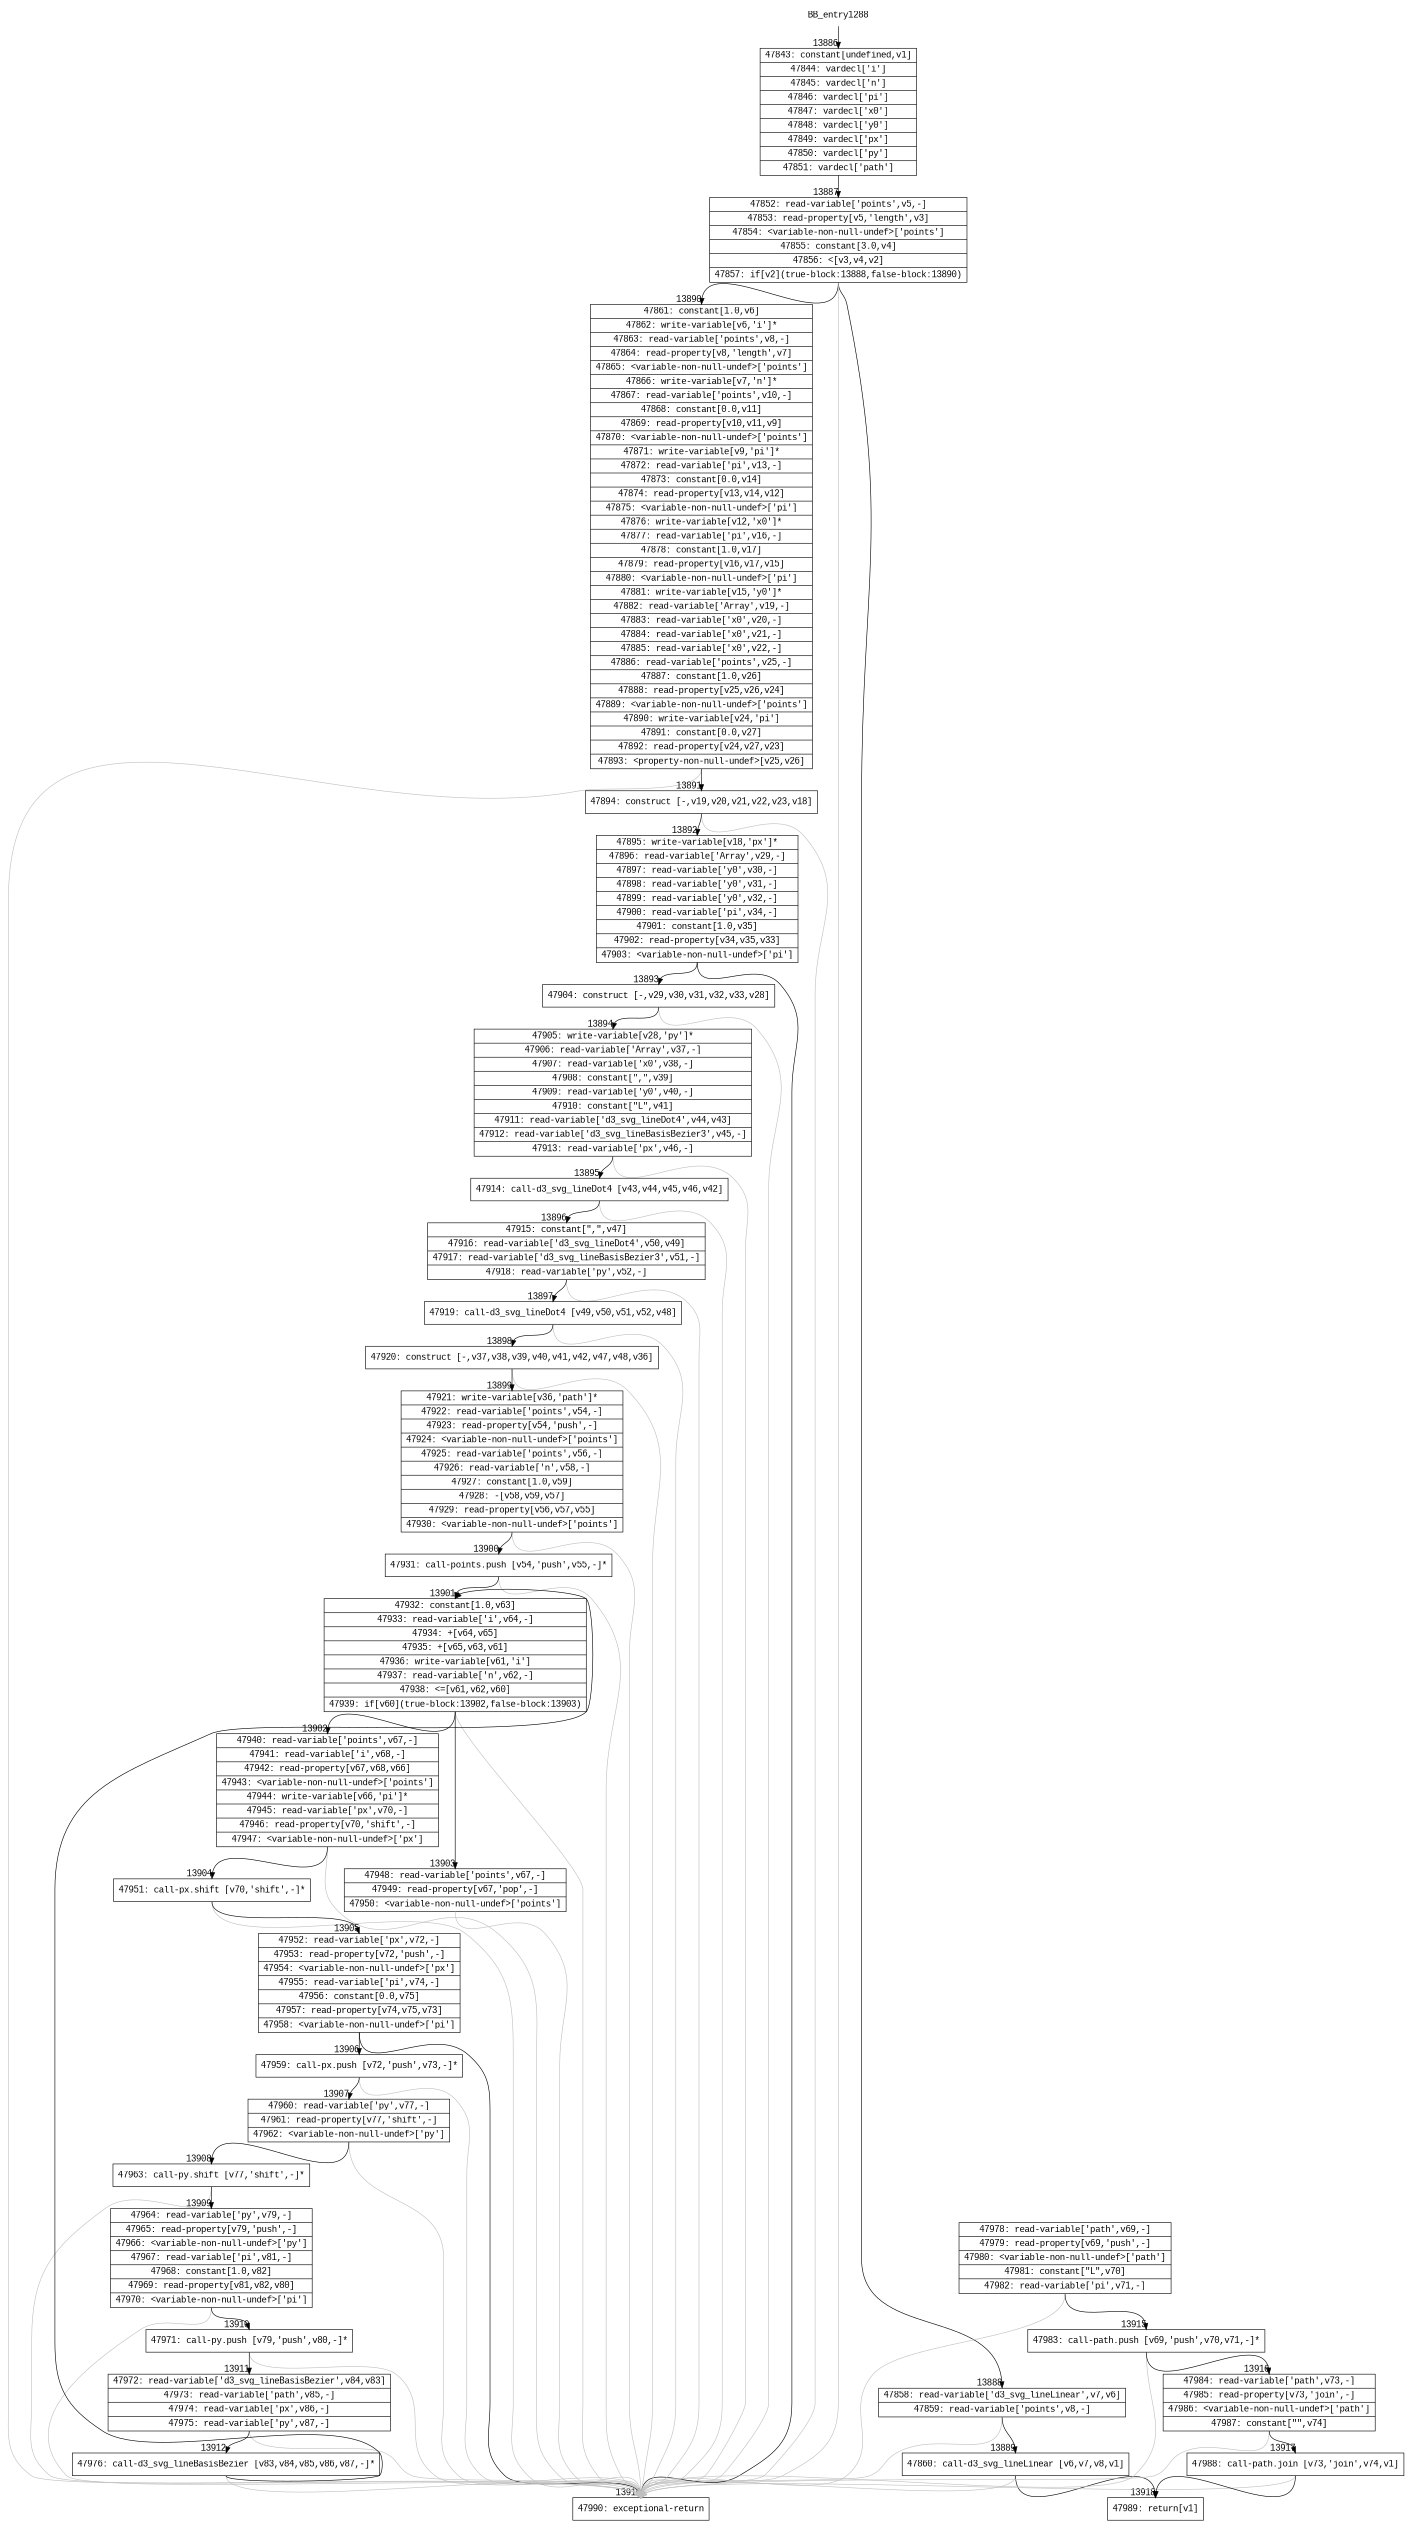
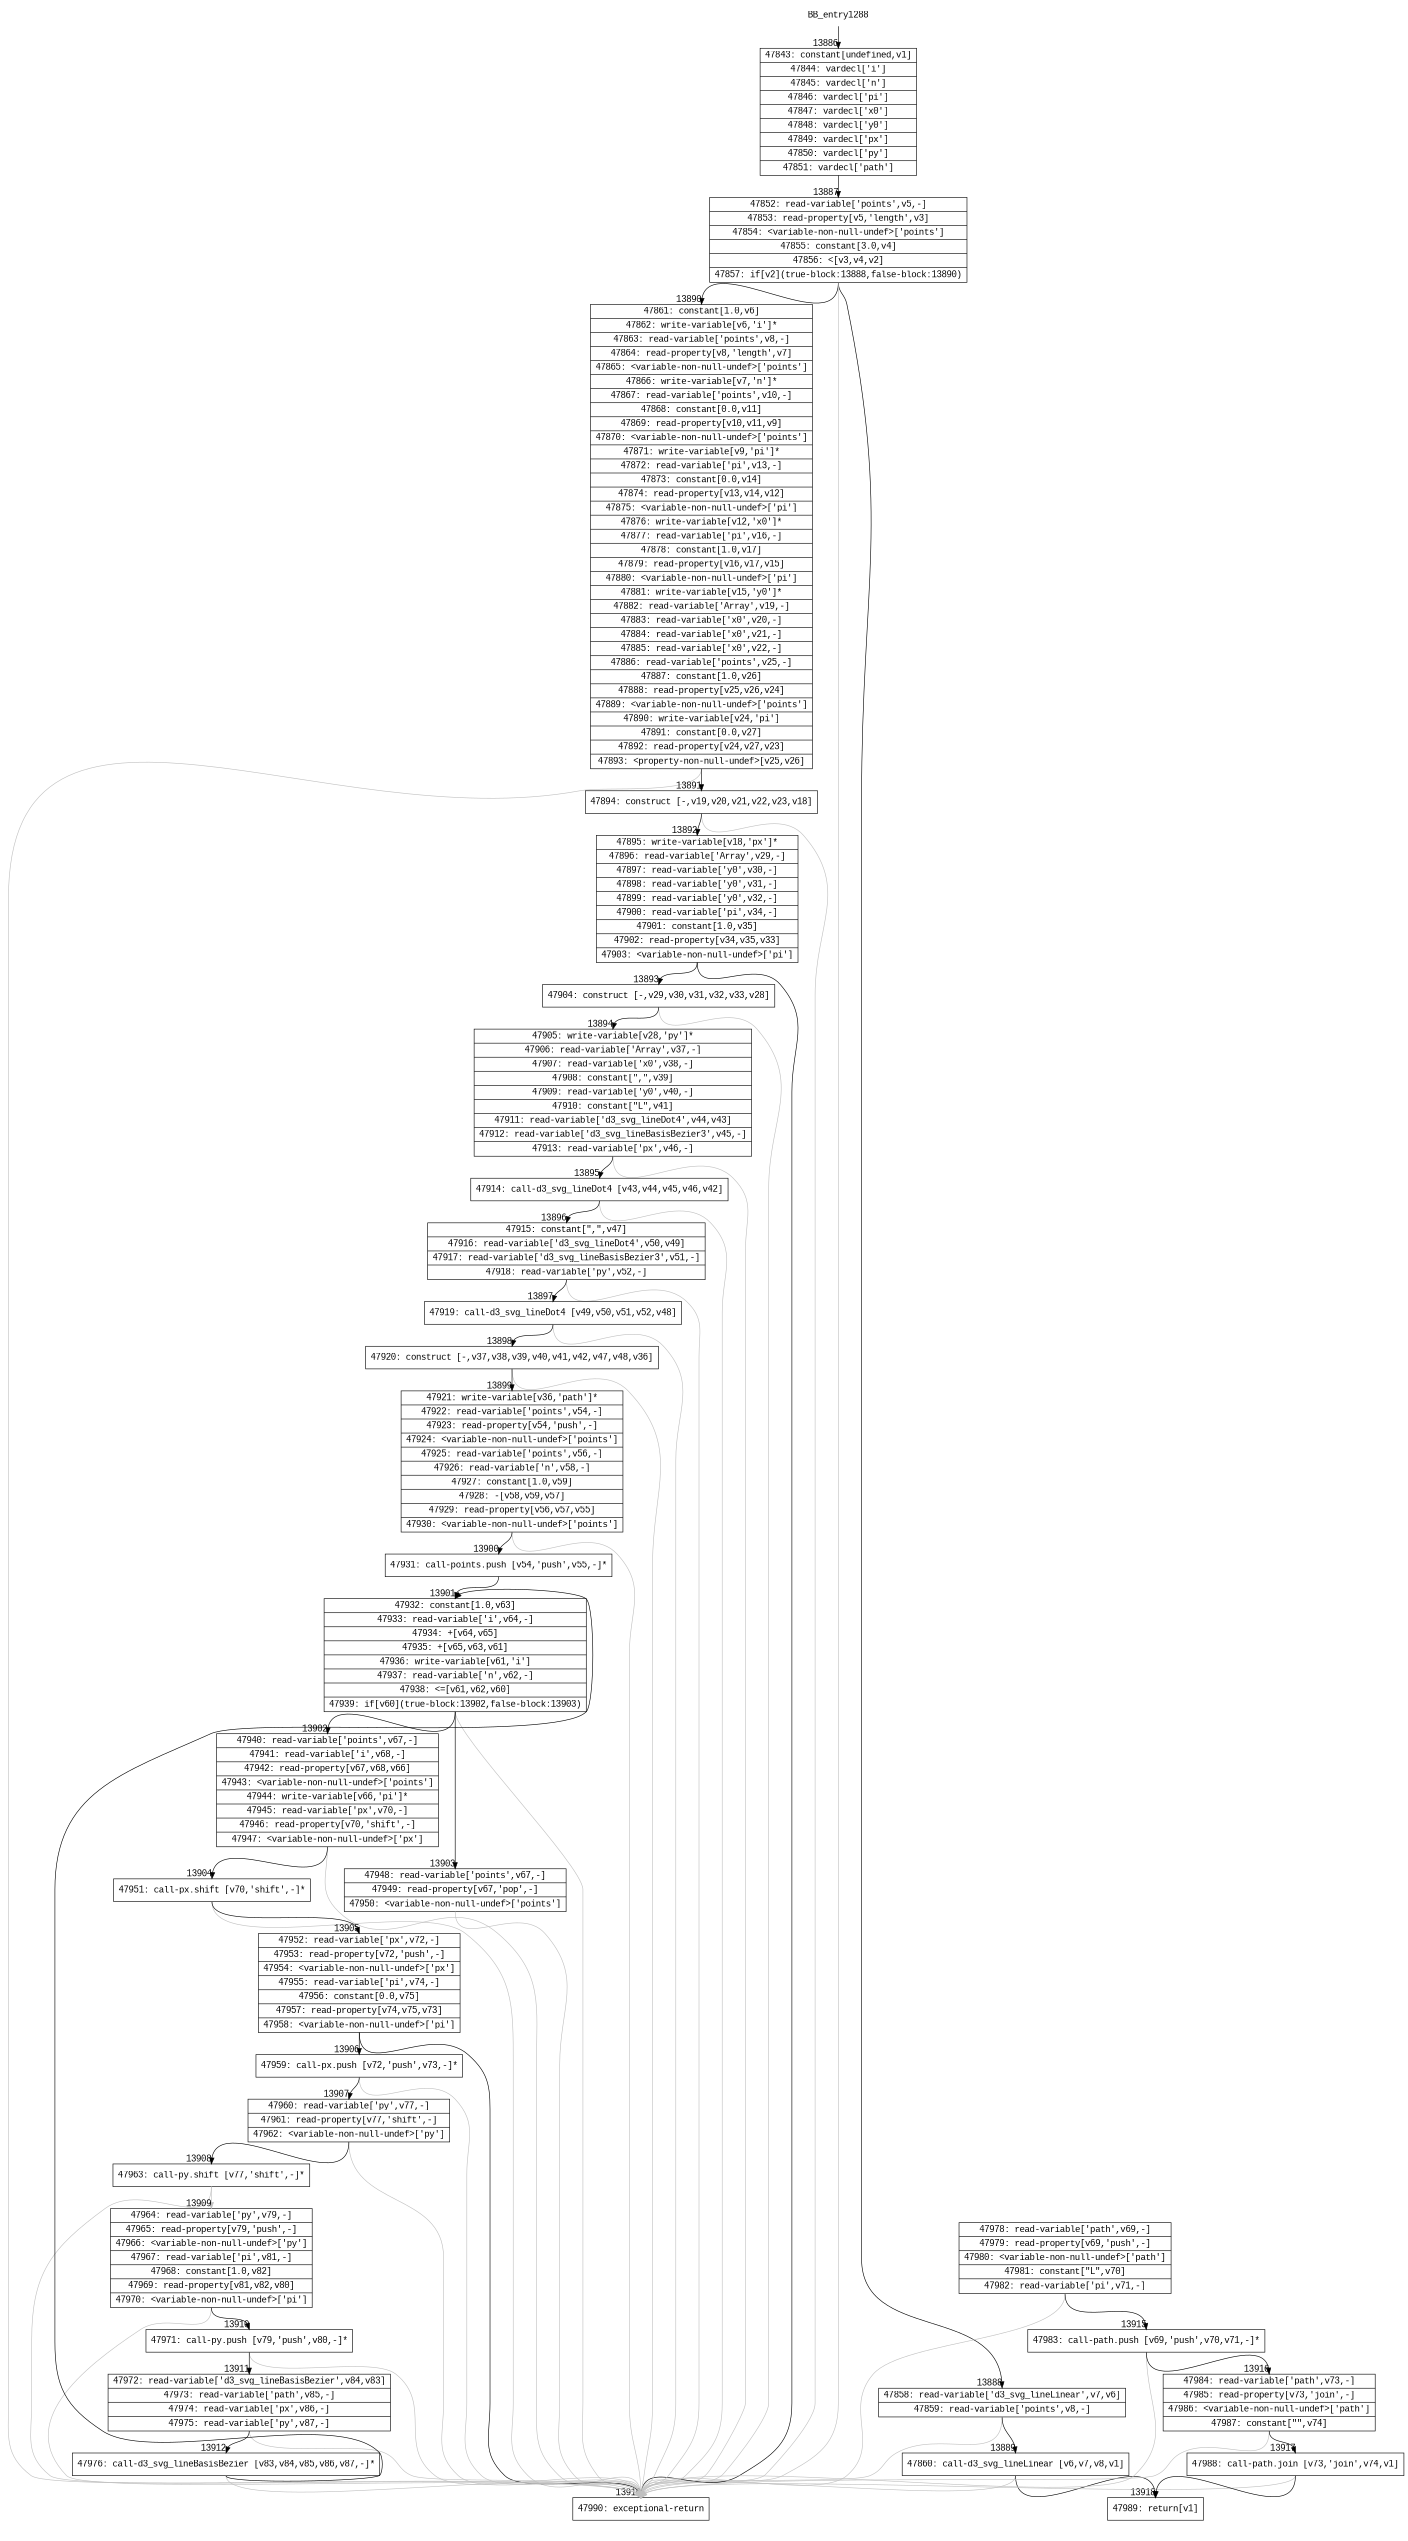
(606, 1993) -> none
(211, 2194) -> (211, 2194)
